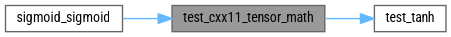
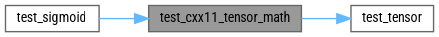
(64, 19) -> (52, 19)
(410, 19) -> (392, 19)
